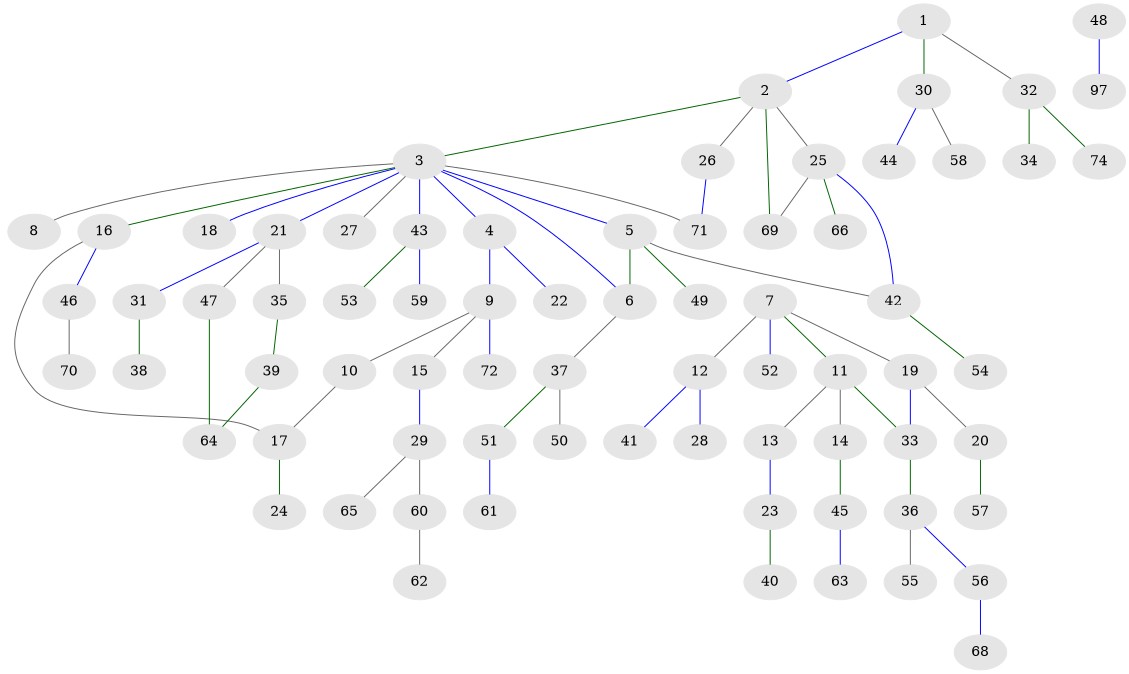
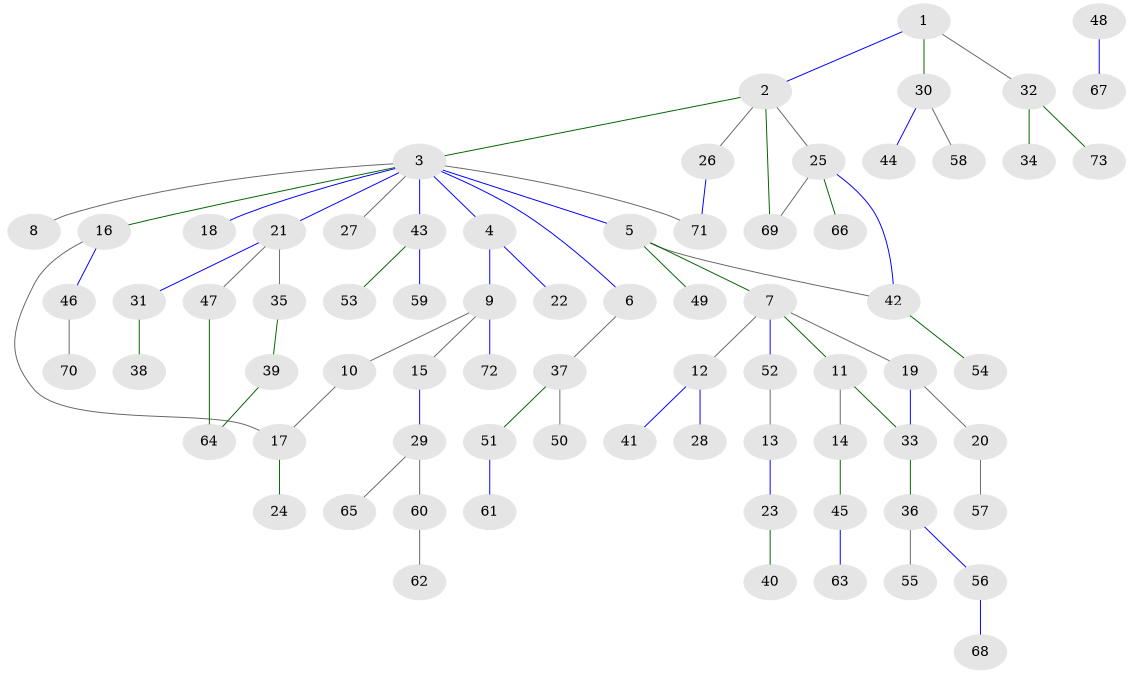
(1099, 92) -> (1099, 92)
(1099, 162) -> (1099, 162)
(630, 267) -> (700, 267)
(805, 407) -> (770, 407)
(980, 477) -> (980, 477)
